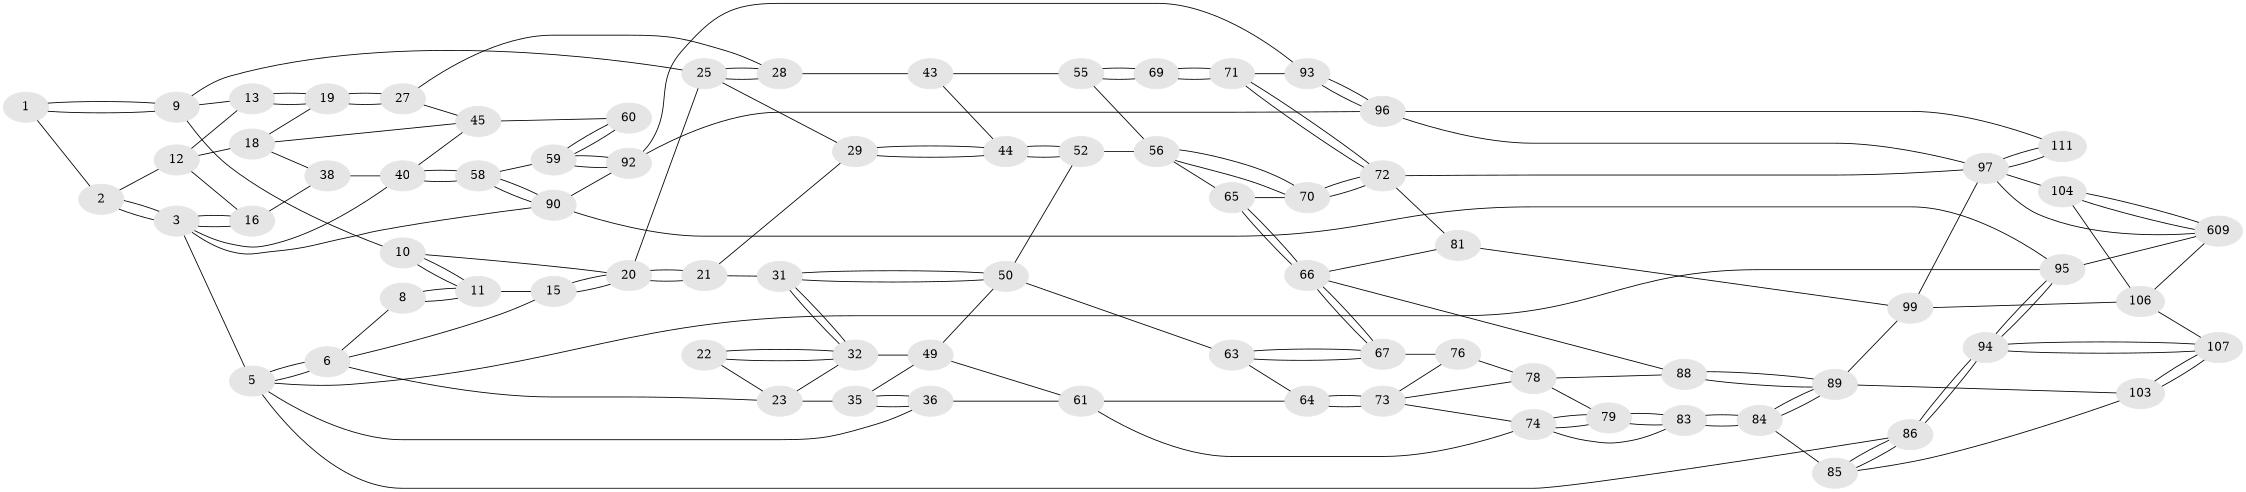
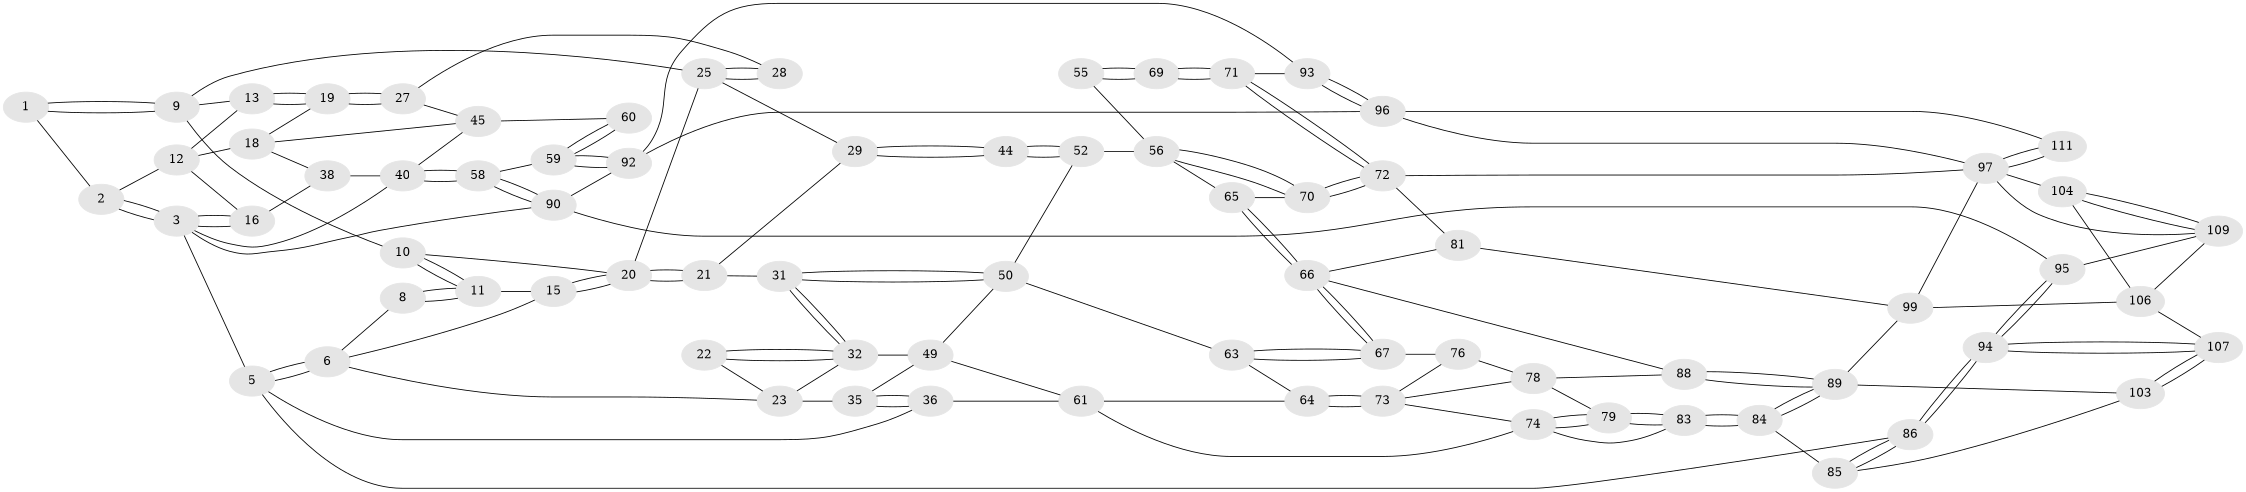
(930, 74) -> none
(2219, 231) -> (2219, 231)
(1157, 316) -> none
